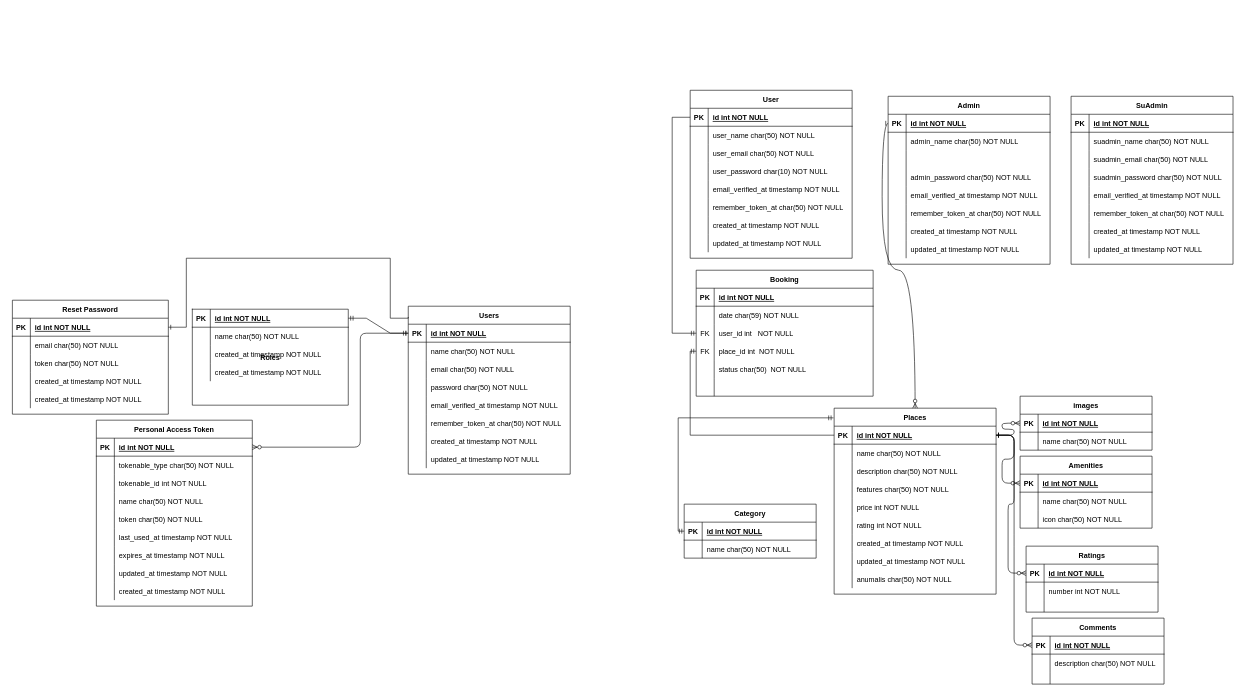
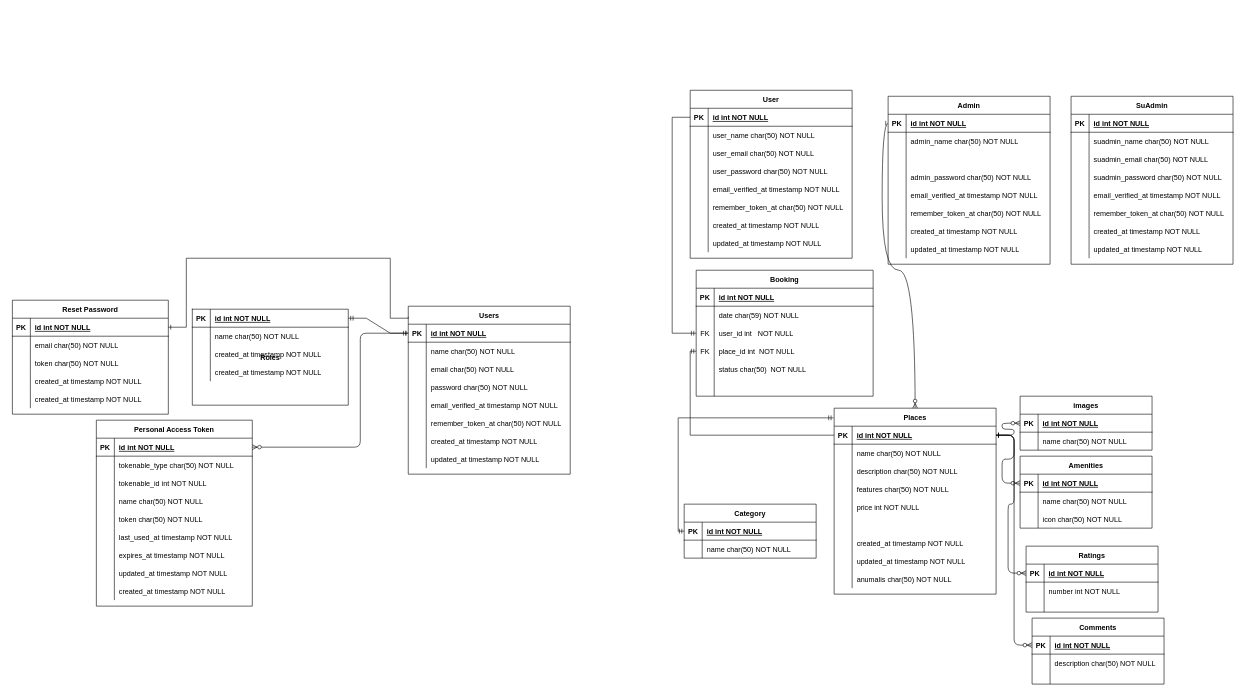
(772, 172) -> (772, 172)
(924, 525) -> none
